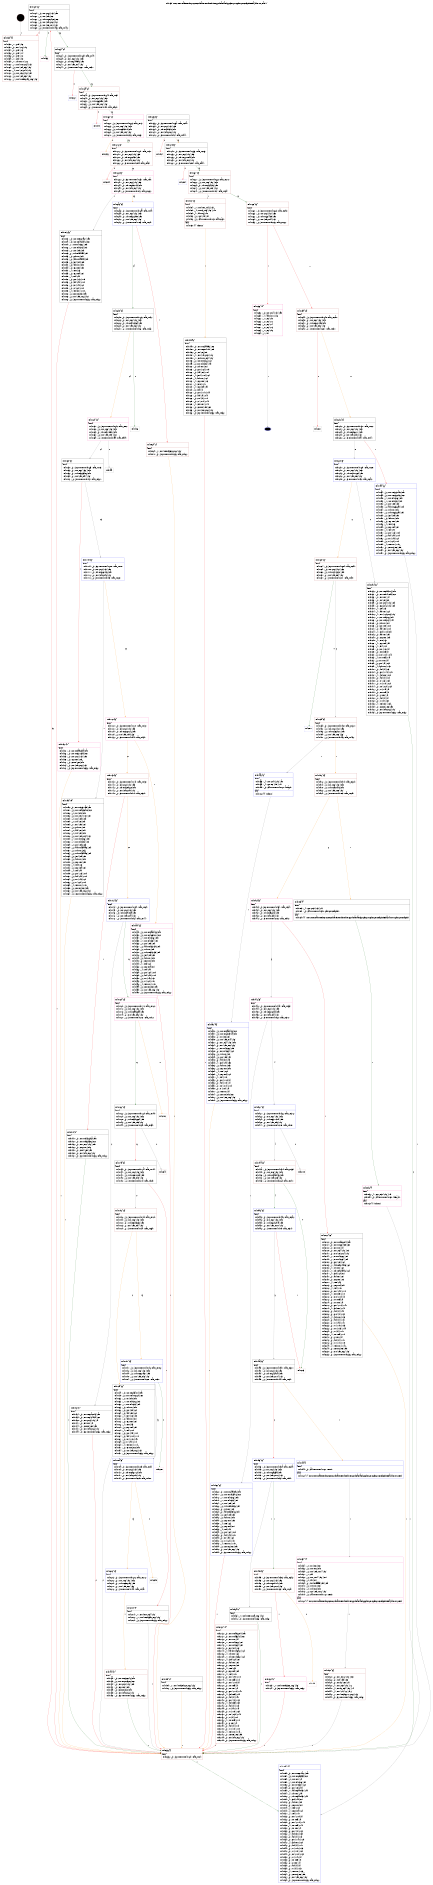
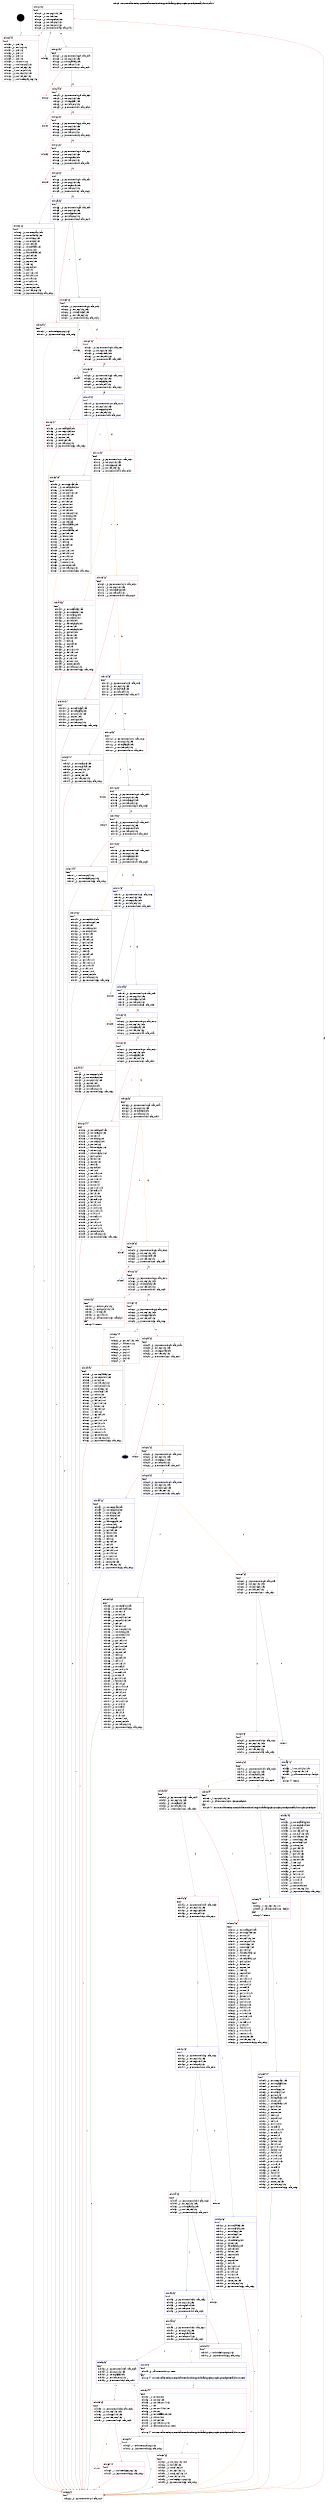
none -> (137, 1052)
(286, 1300) -> (213, 2327)
(235, 1785) -> (269, 2418)
